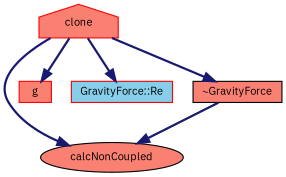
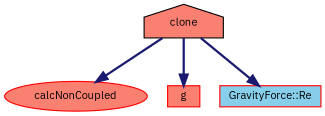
(79, 23) -> (184, 23)
(238, 92) -> none
(112, 157) -> (76, 96)
